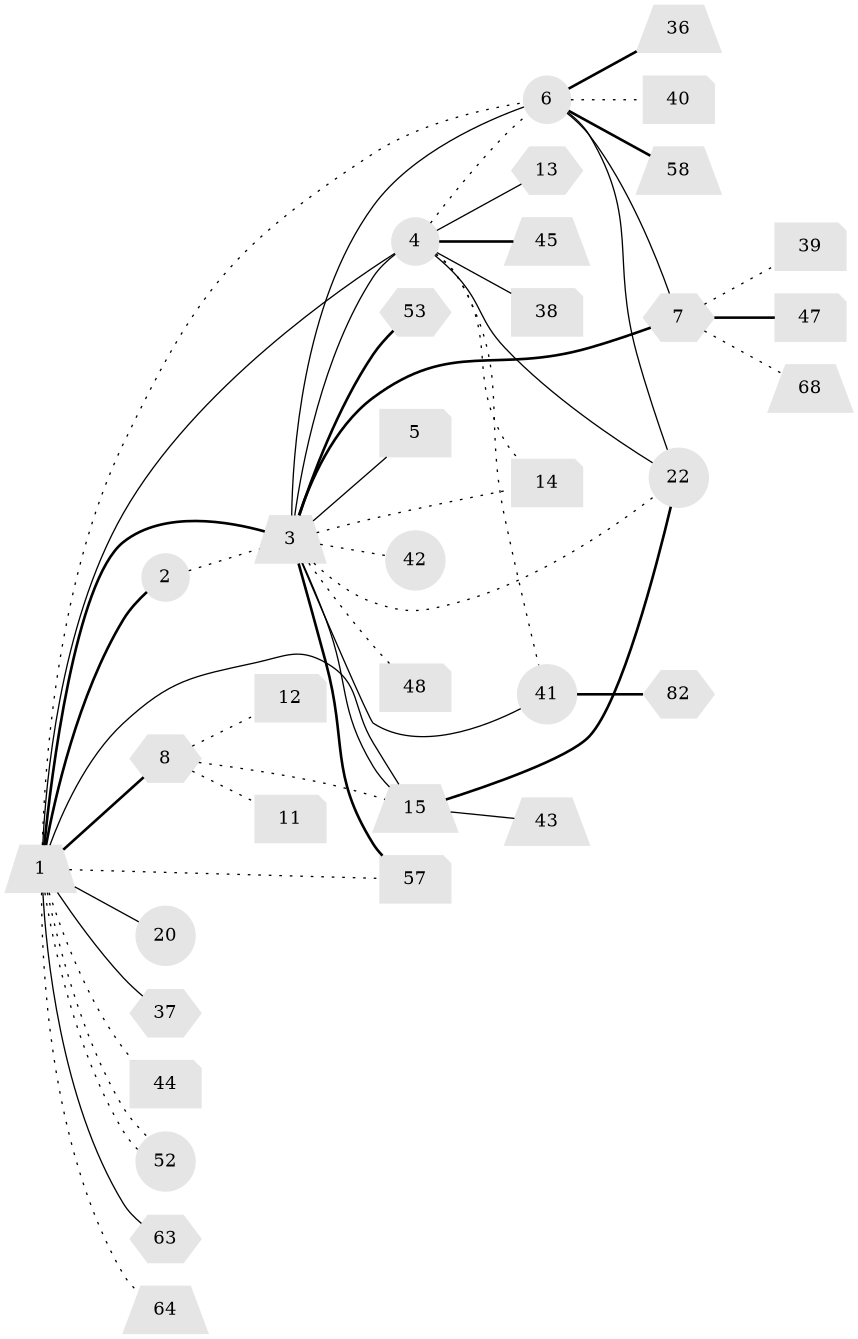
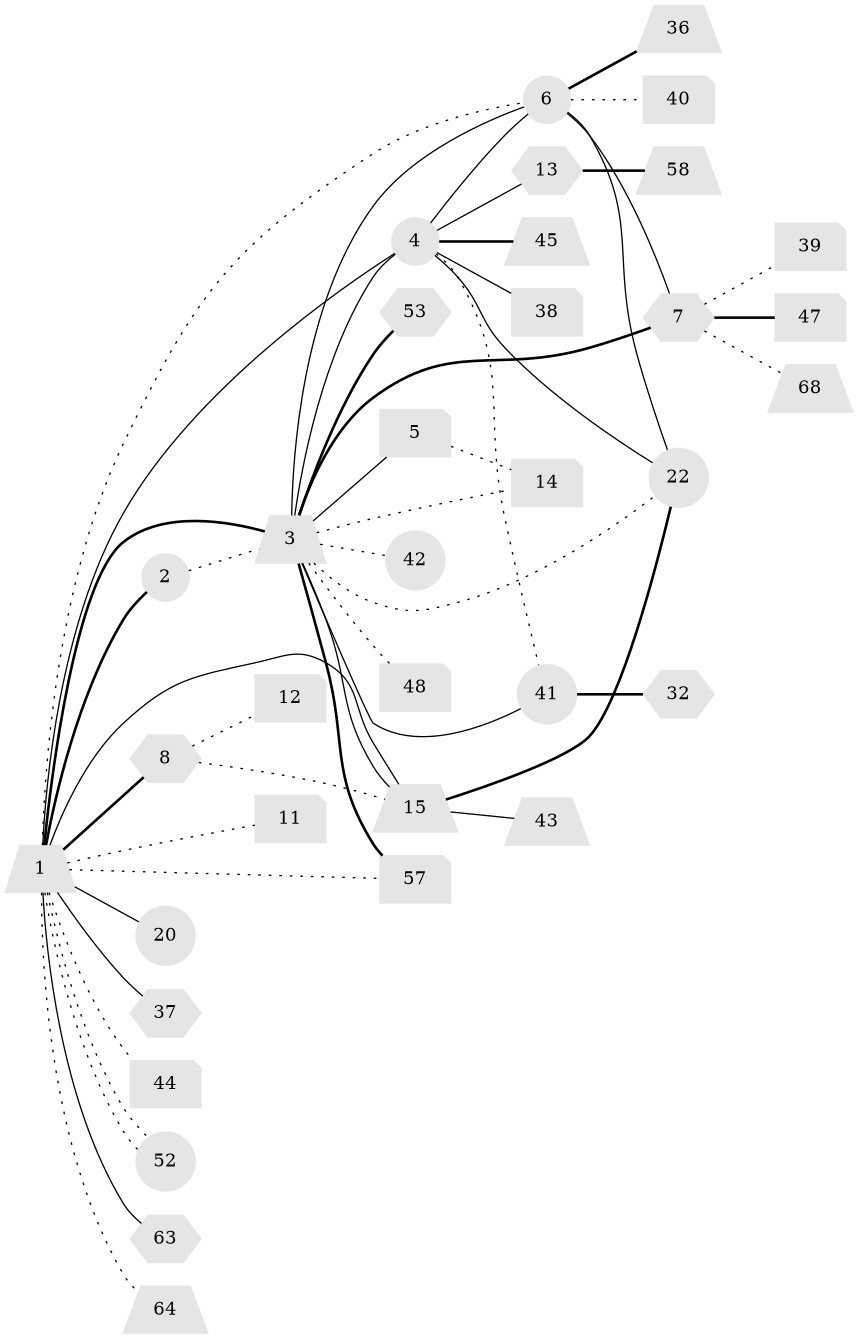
(609, 133) -> (623, 171)
(477, 166) -> (477, 166)
(482, 354) -> (481, 458)
(679, 694) -> (679, 694)
(223, 787) -> (161, 843)
